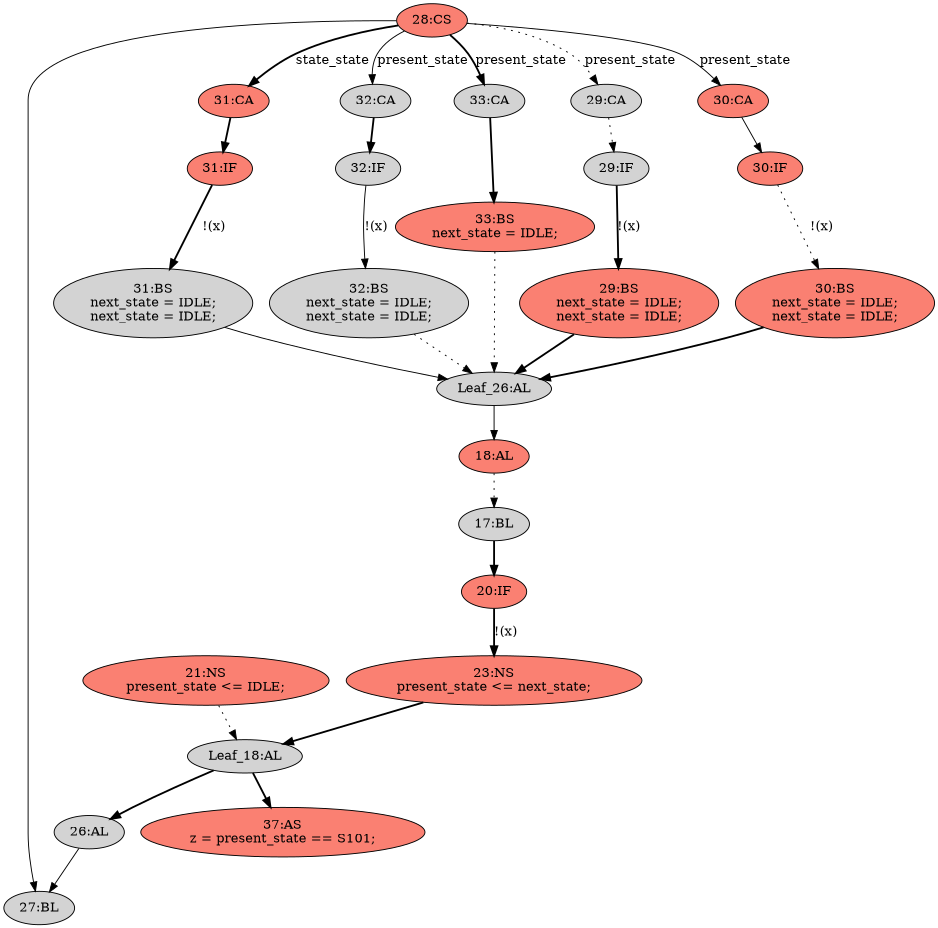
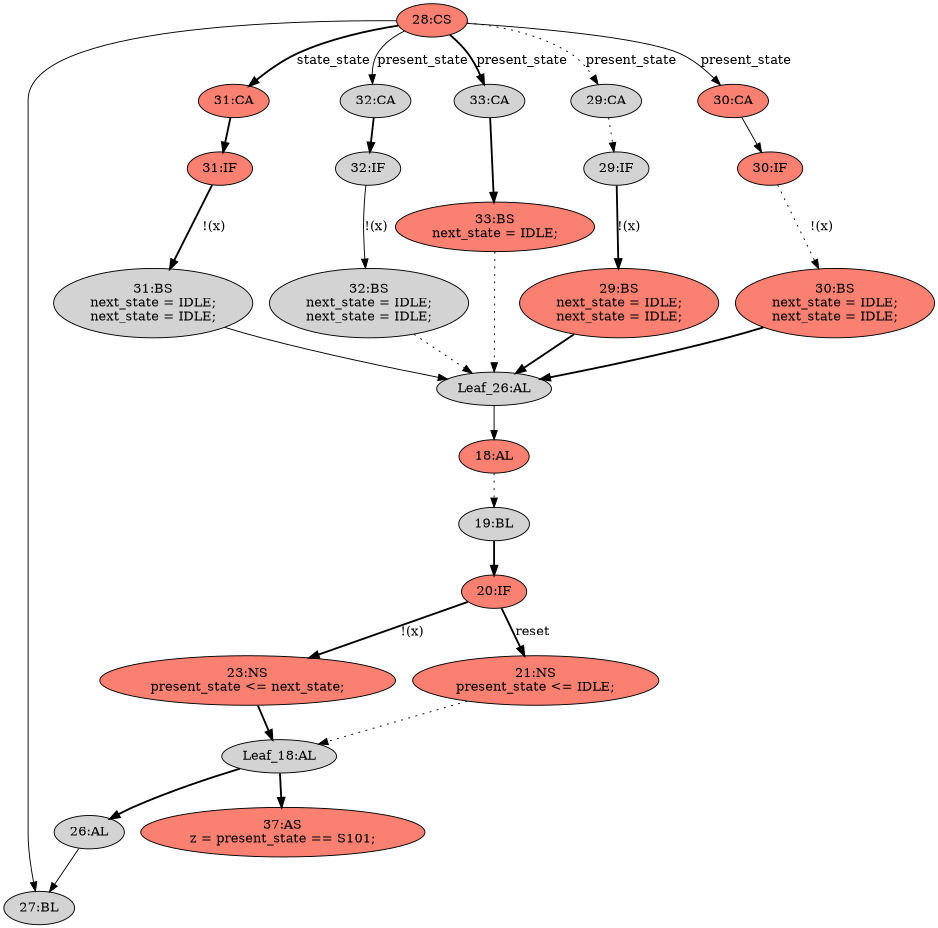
(494, 524) -> (494, 524)
none -> (511, 628)
